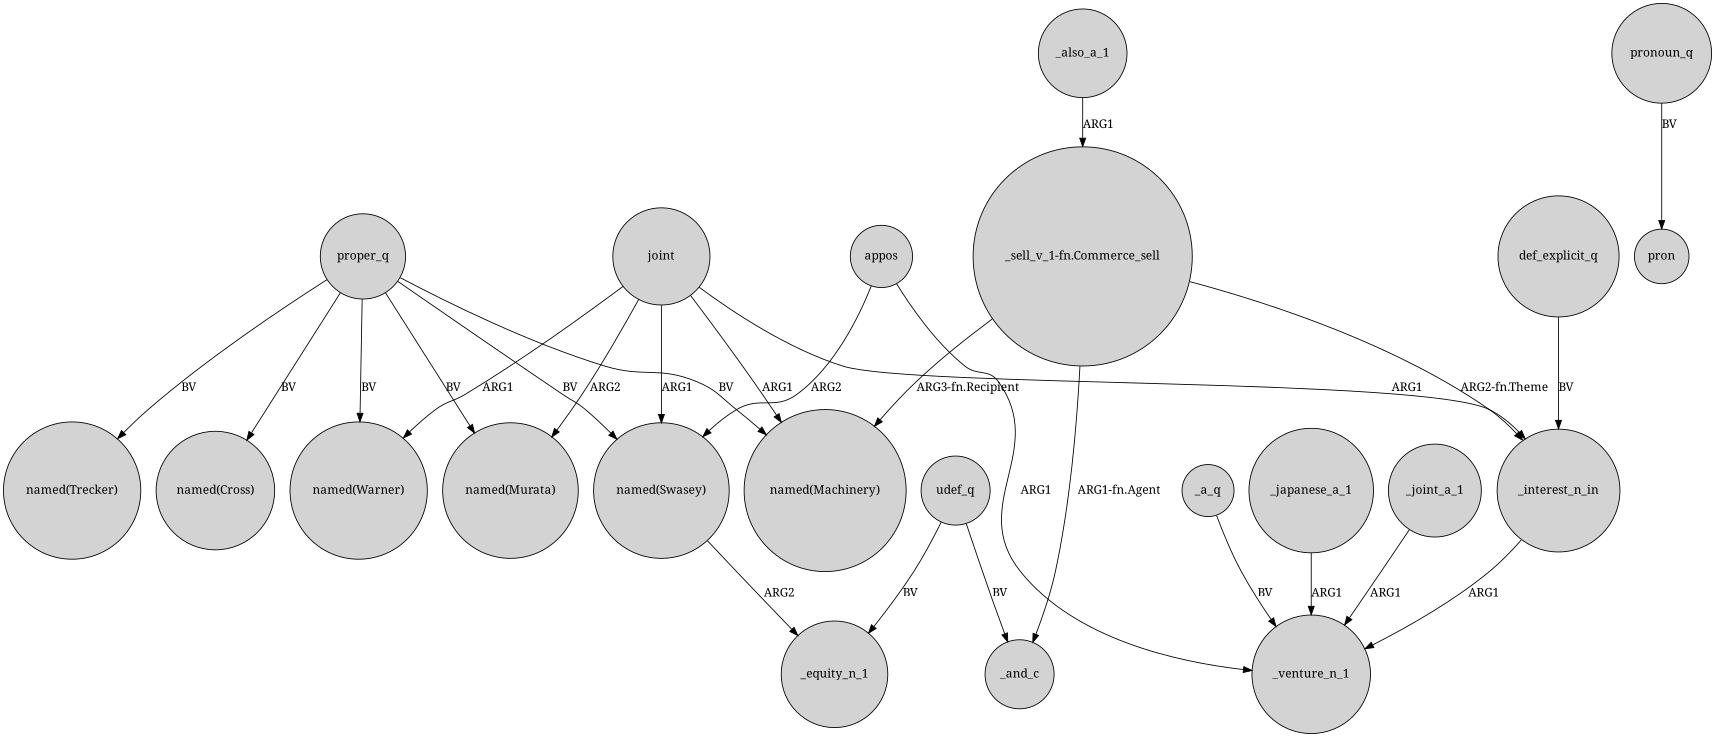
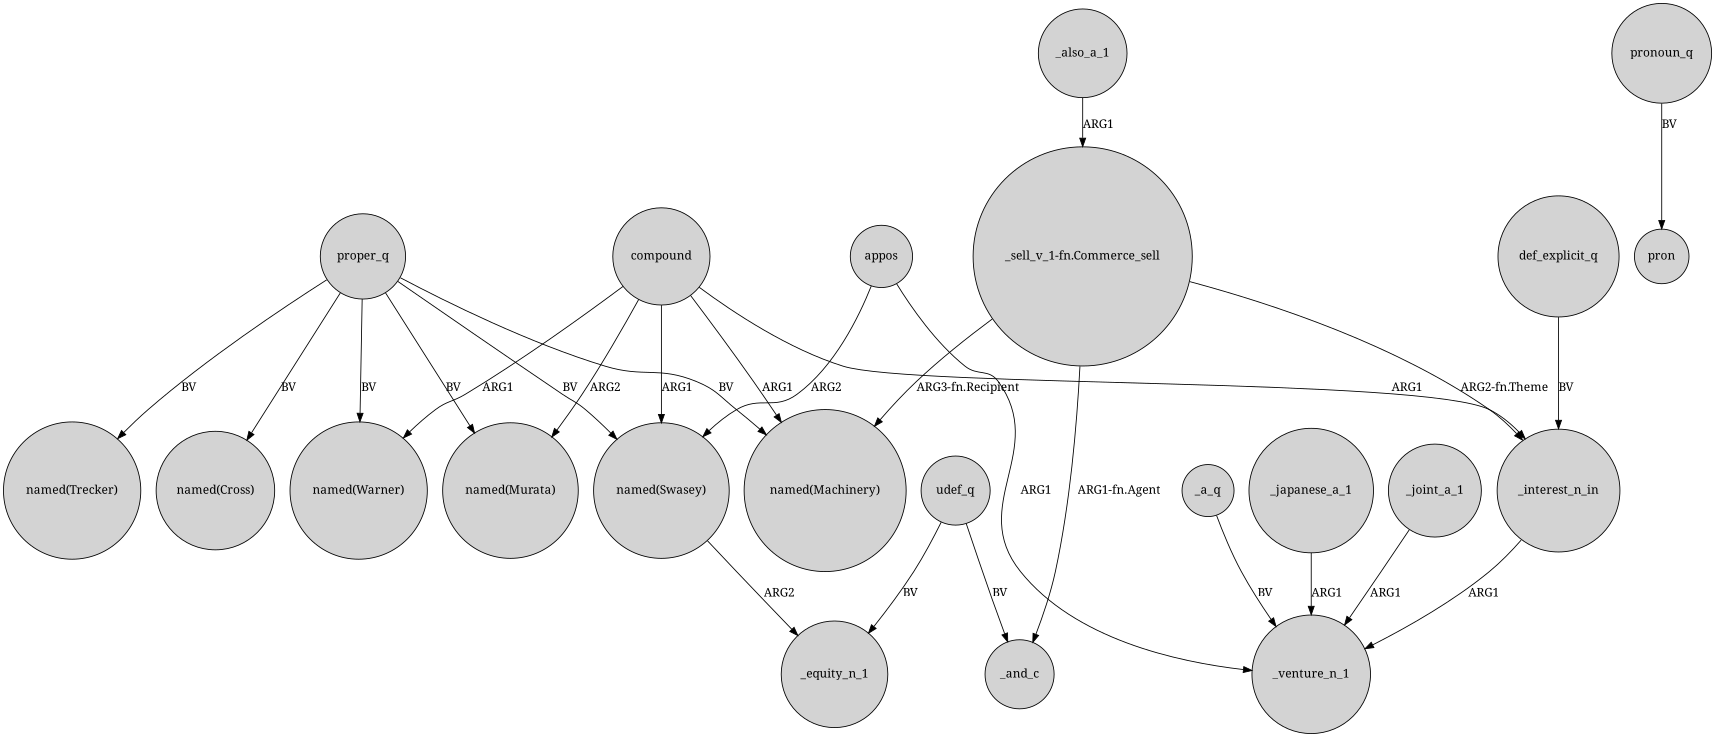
(661, 256) -> (661, 256)
